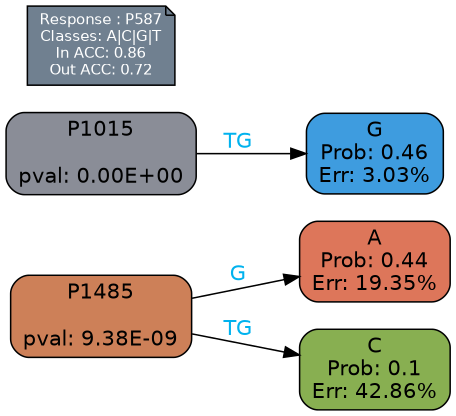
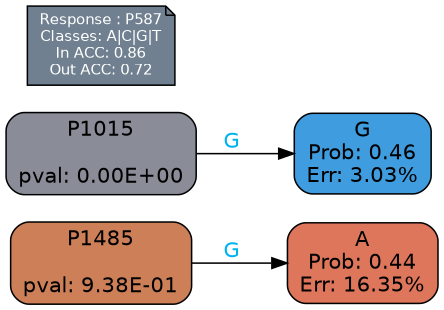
(238, 142) -> (232, 142)
(375, 262) -> (363, 263)
(101, 316) -> (101, 263)
(375, 370) -> none
